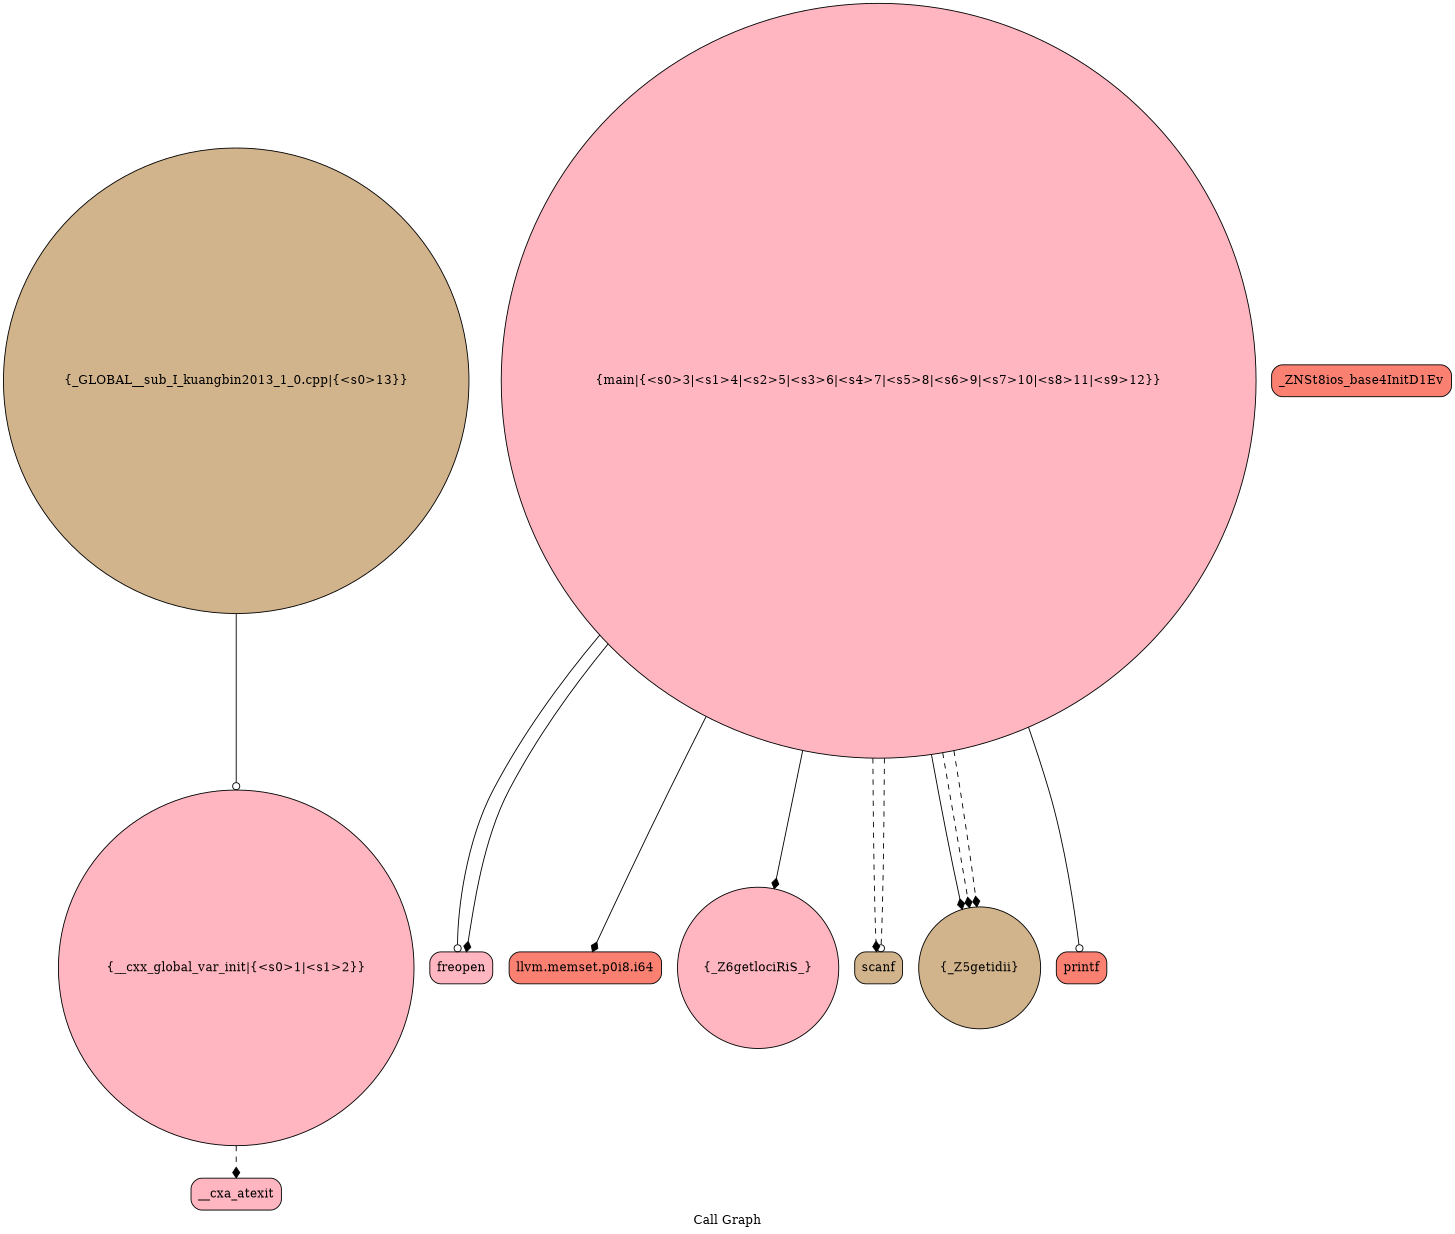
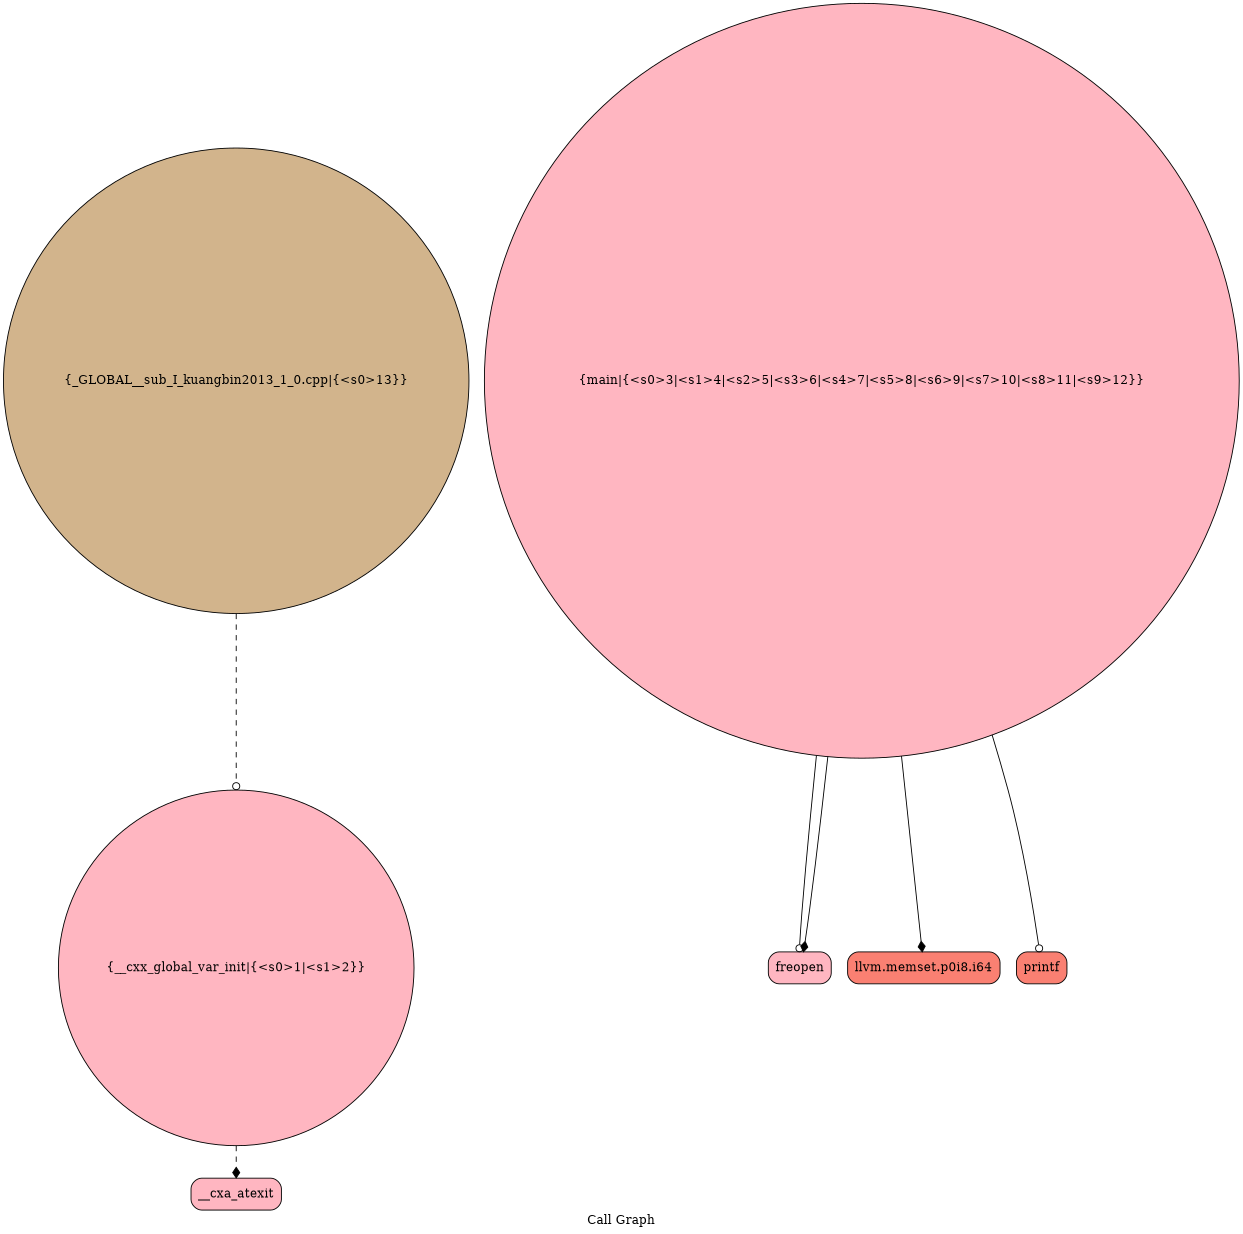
(1362, 381) -> none
(236, 698) -> (236, 698)
(758, 968) -> none
(879, 968) -> none
(980, 968) -> none
